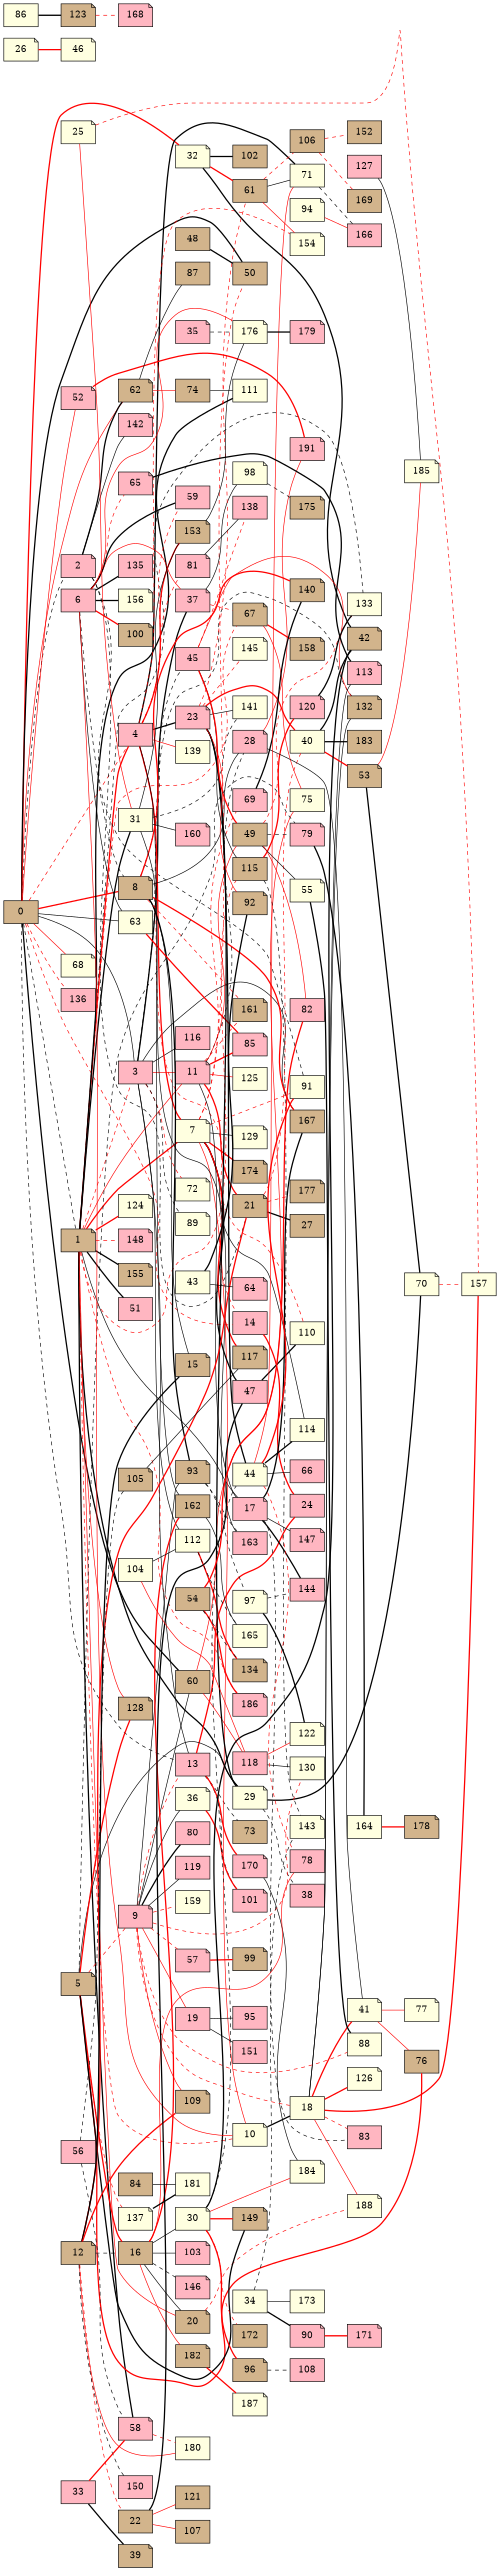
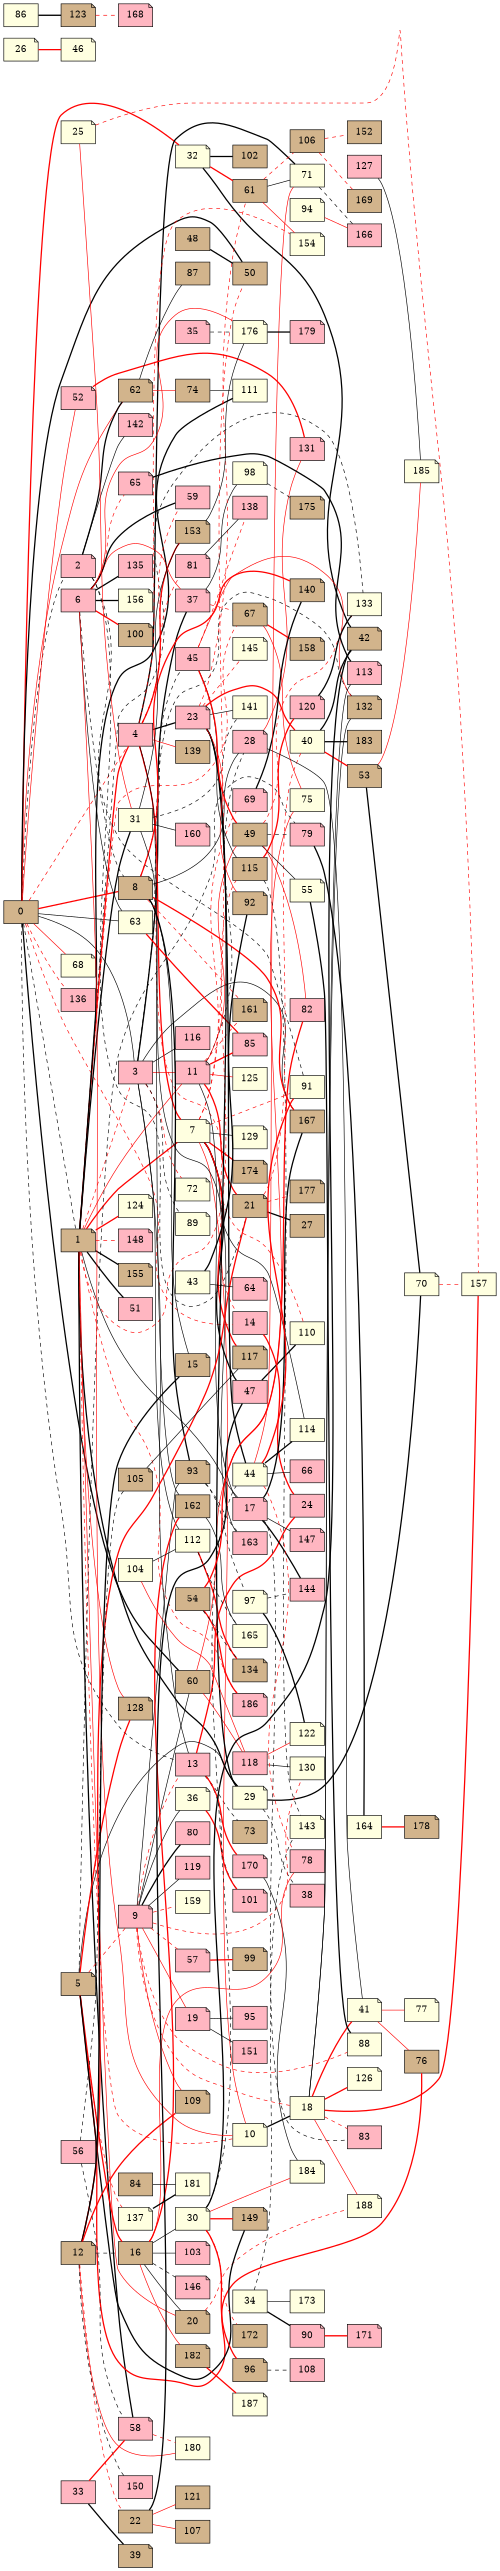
(307, 449) -> (307, 449)
(193, 752) -> (193, 752)
(193, 2019) -> (193, 2019)
